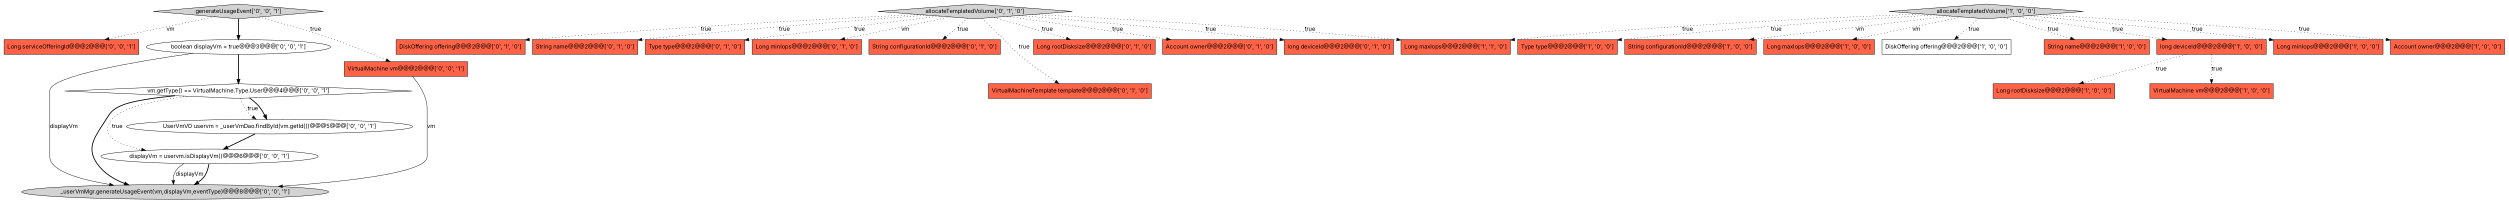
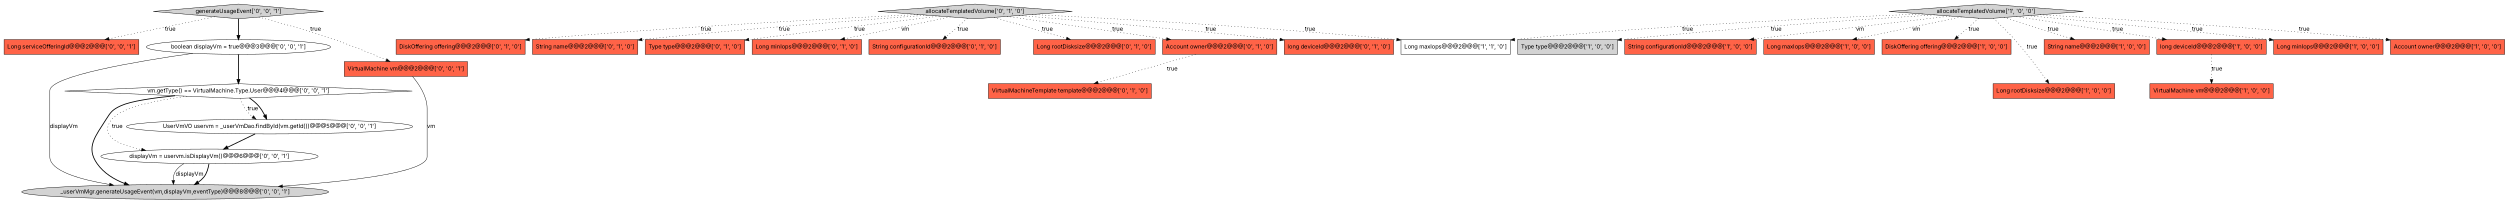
(170, 29) -> (170, 29)
(1456, 47) -> (1456, 47)
(1568, 47) -> (1568, 47)
(1947, 47) -> (1947, 47)
(1016, 52) -> (1147, 68)
(2135, 68) -> (2022, 48)
